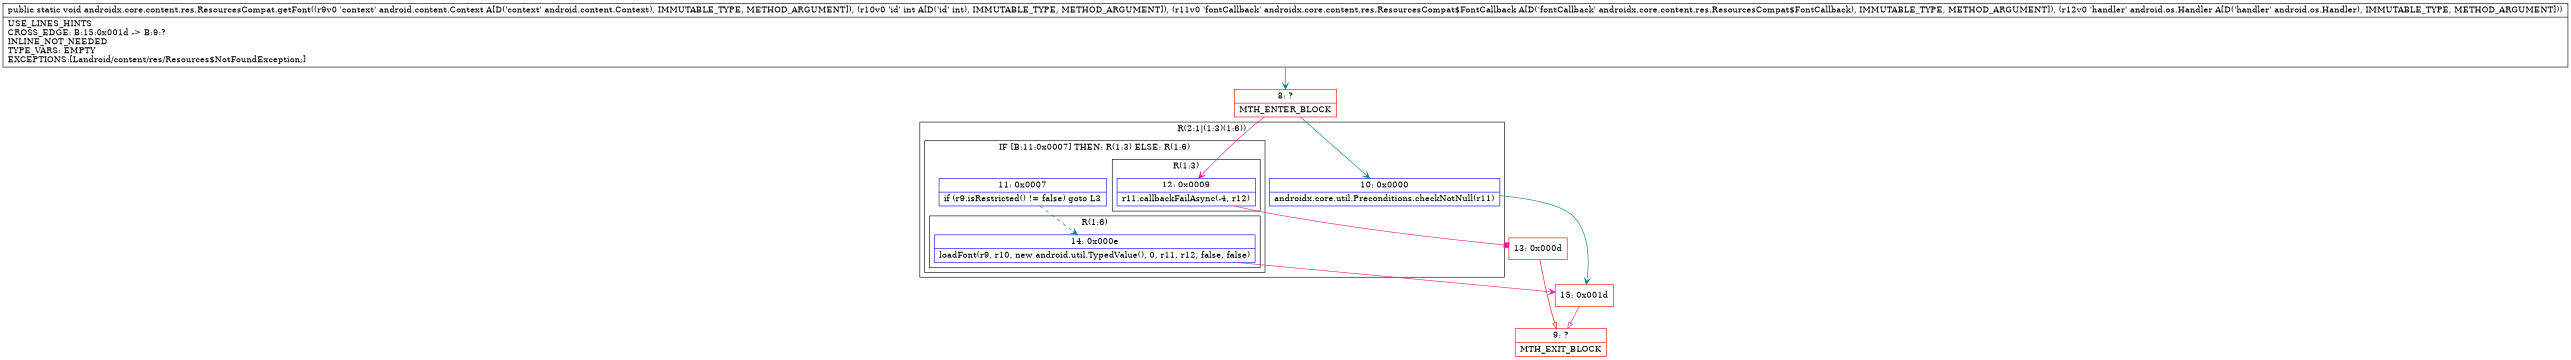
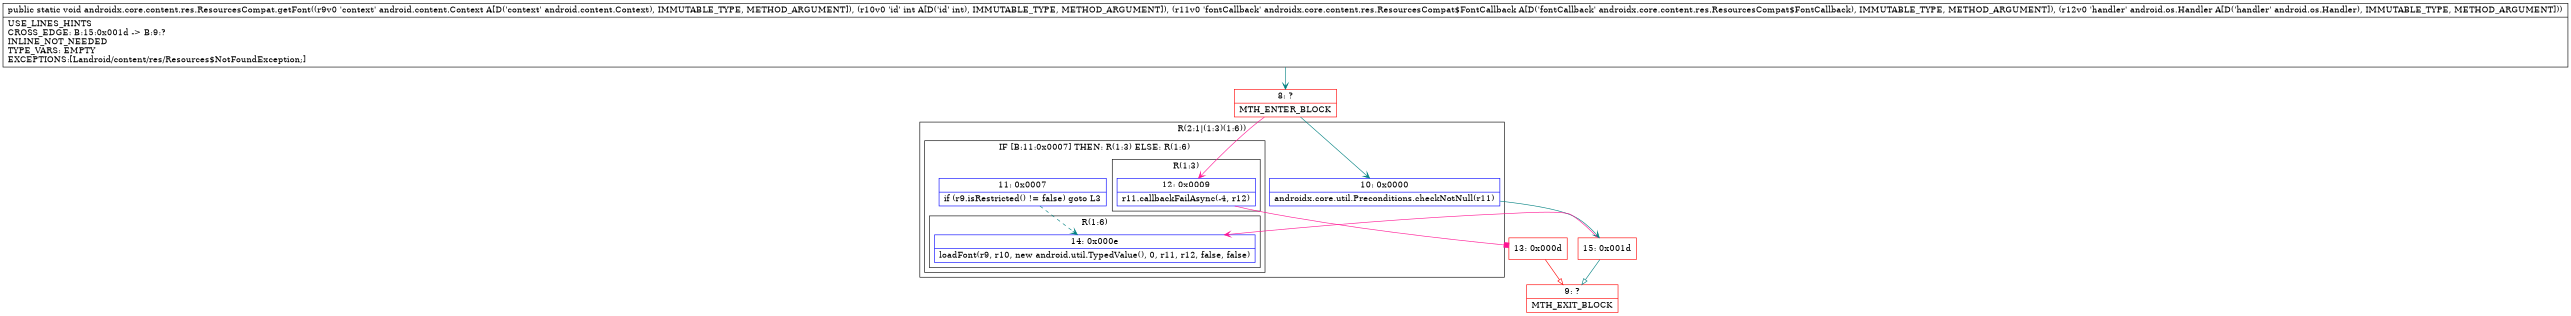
(1354, 273) -> (1418, 219)
(1575, 315) -> (1593, 270)
